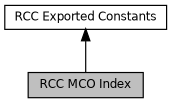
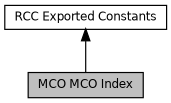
(86, 85) -> (86, 85)
